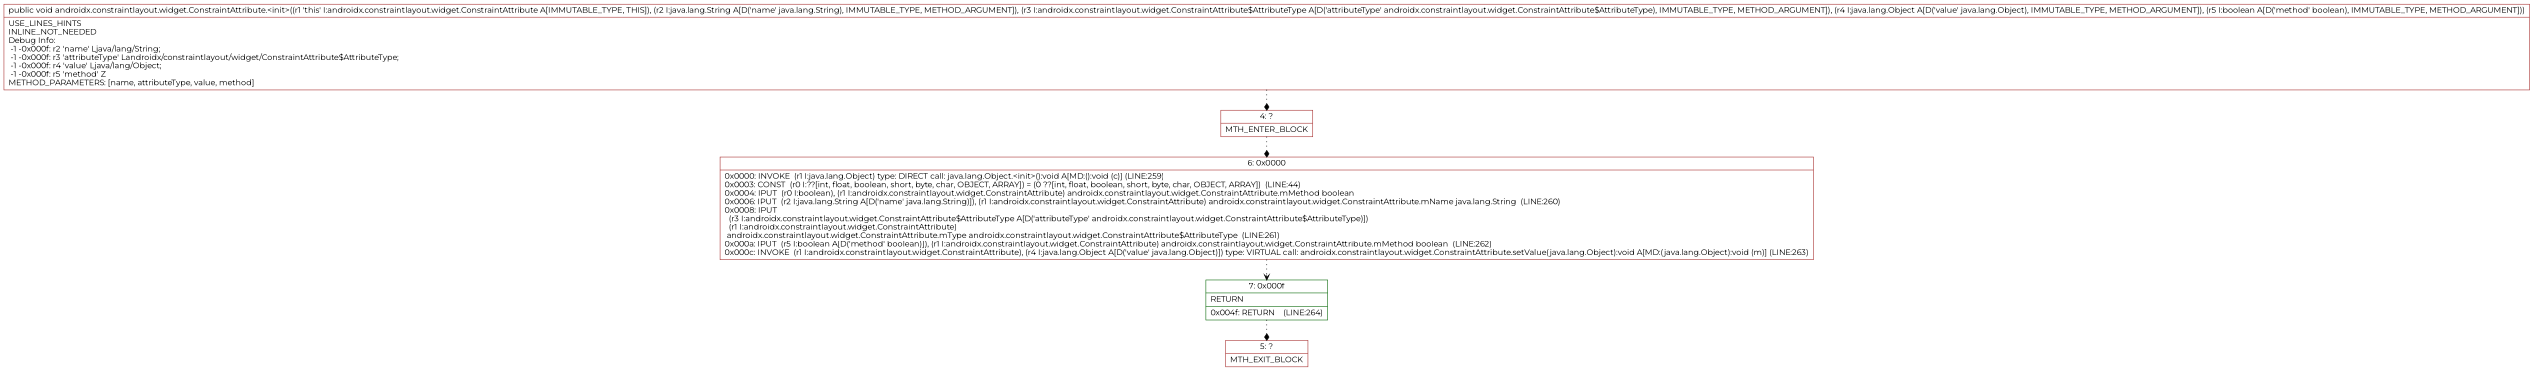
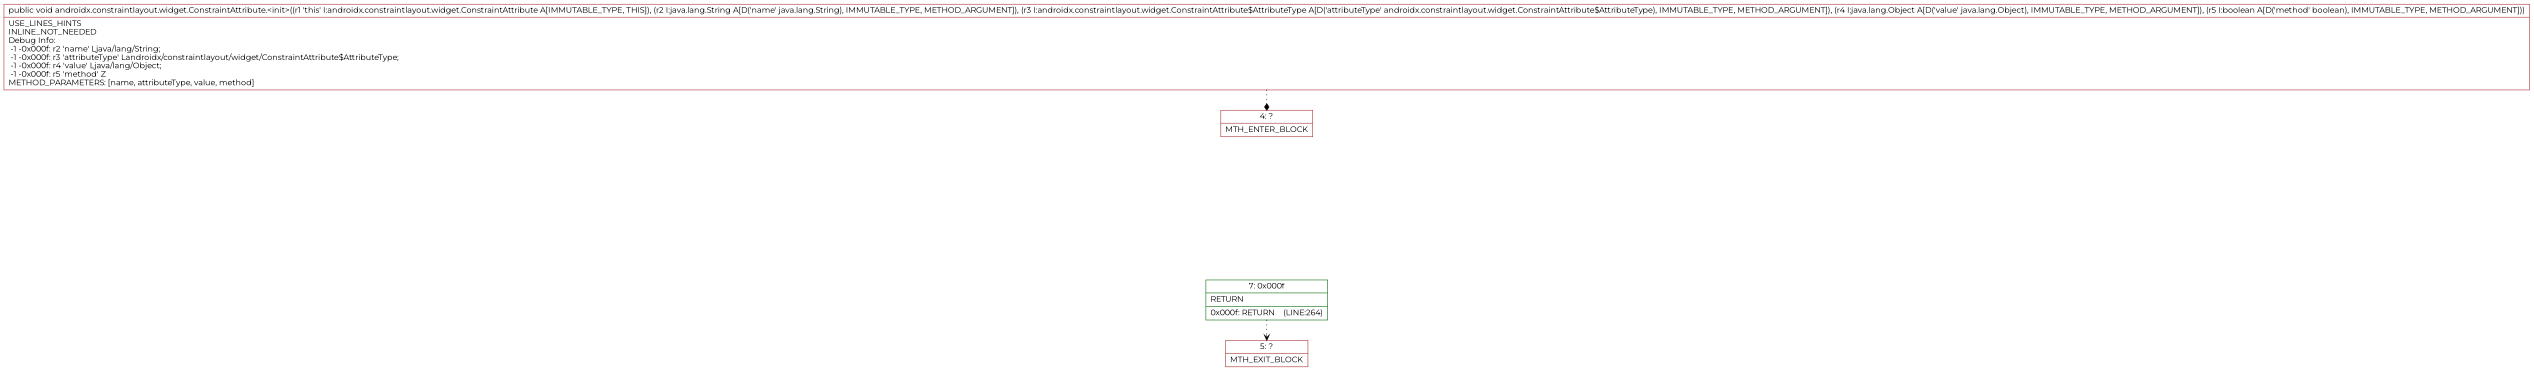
(1267, 208) -> none
(1267, 313) -> (1267, 313)
(1267, 327) -> (1267, 327)
